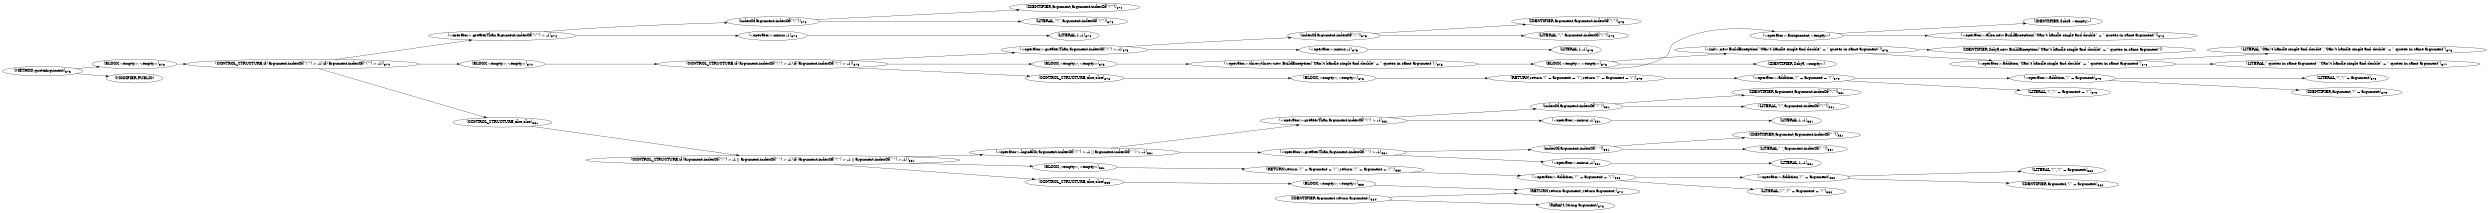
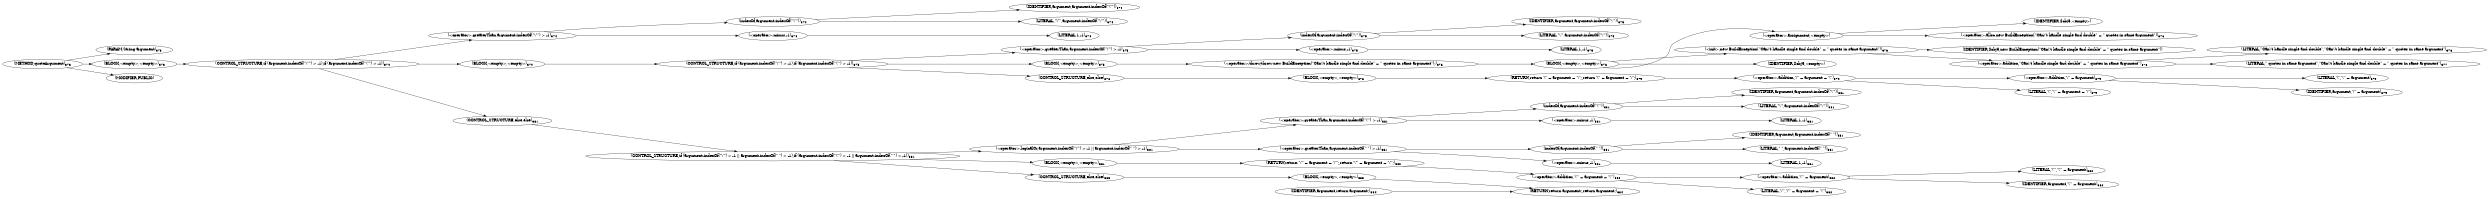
(1620, 191) -> (1620, 191)
(1462, 202) -> (87, 57)
